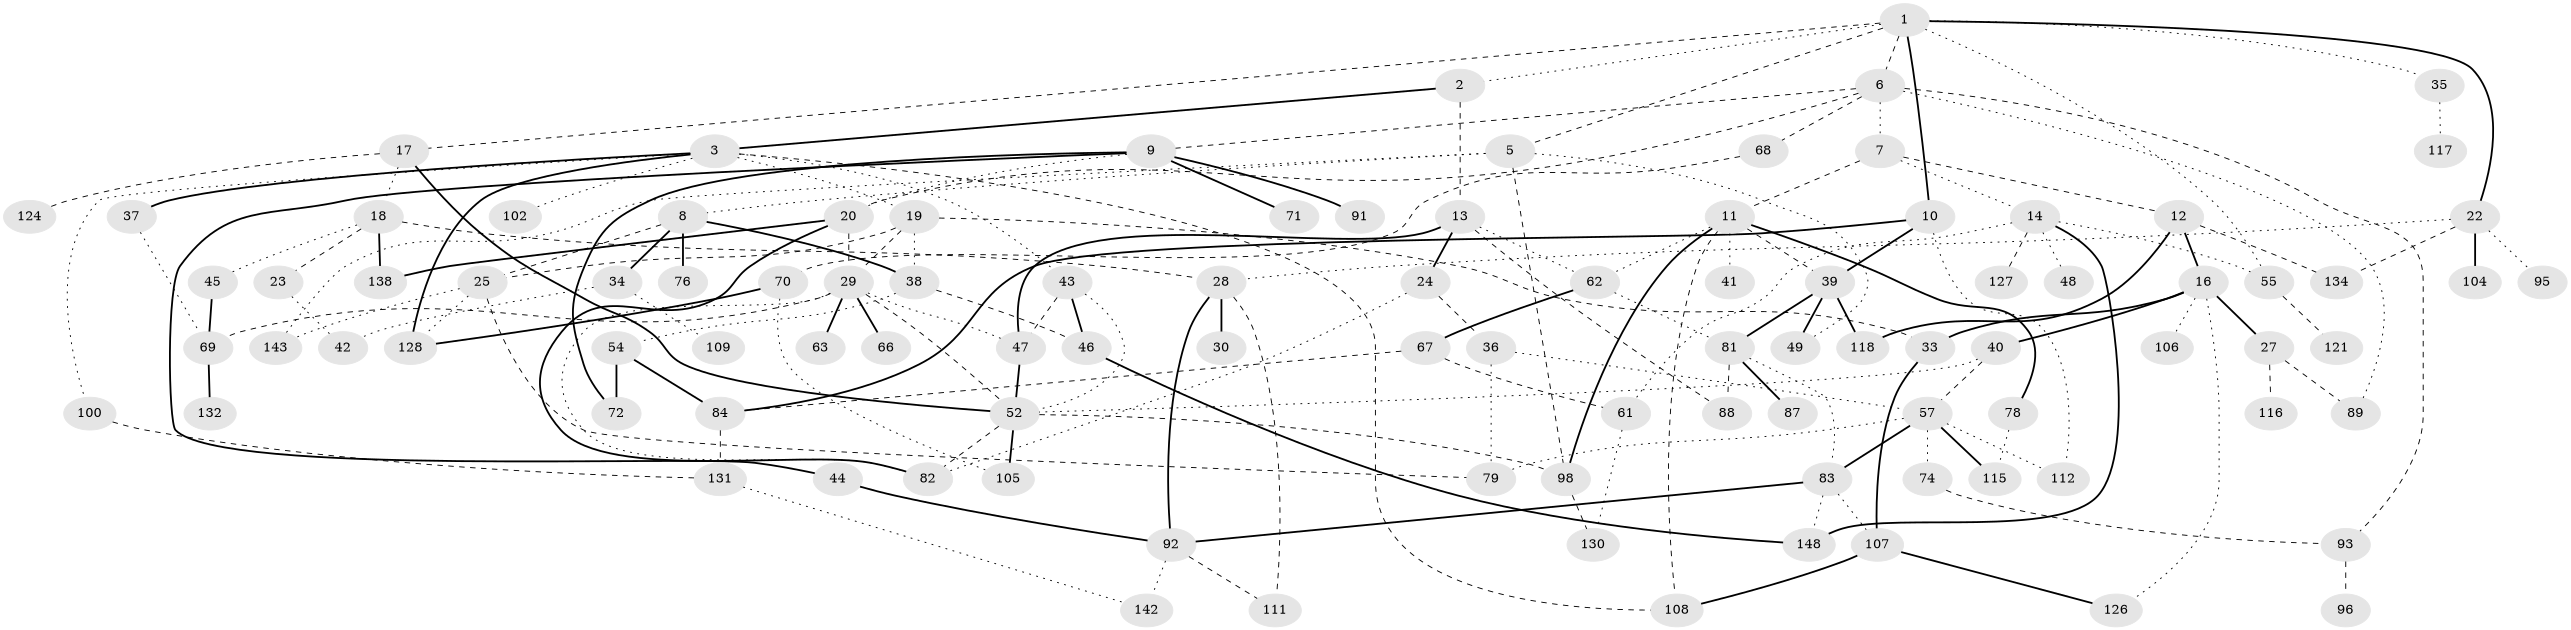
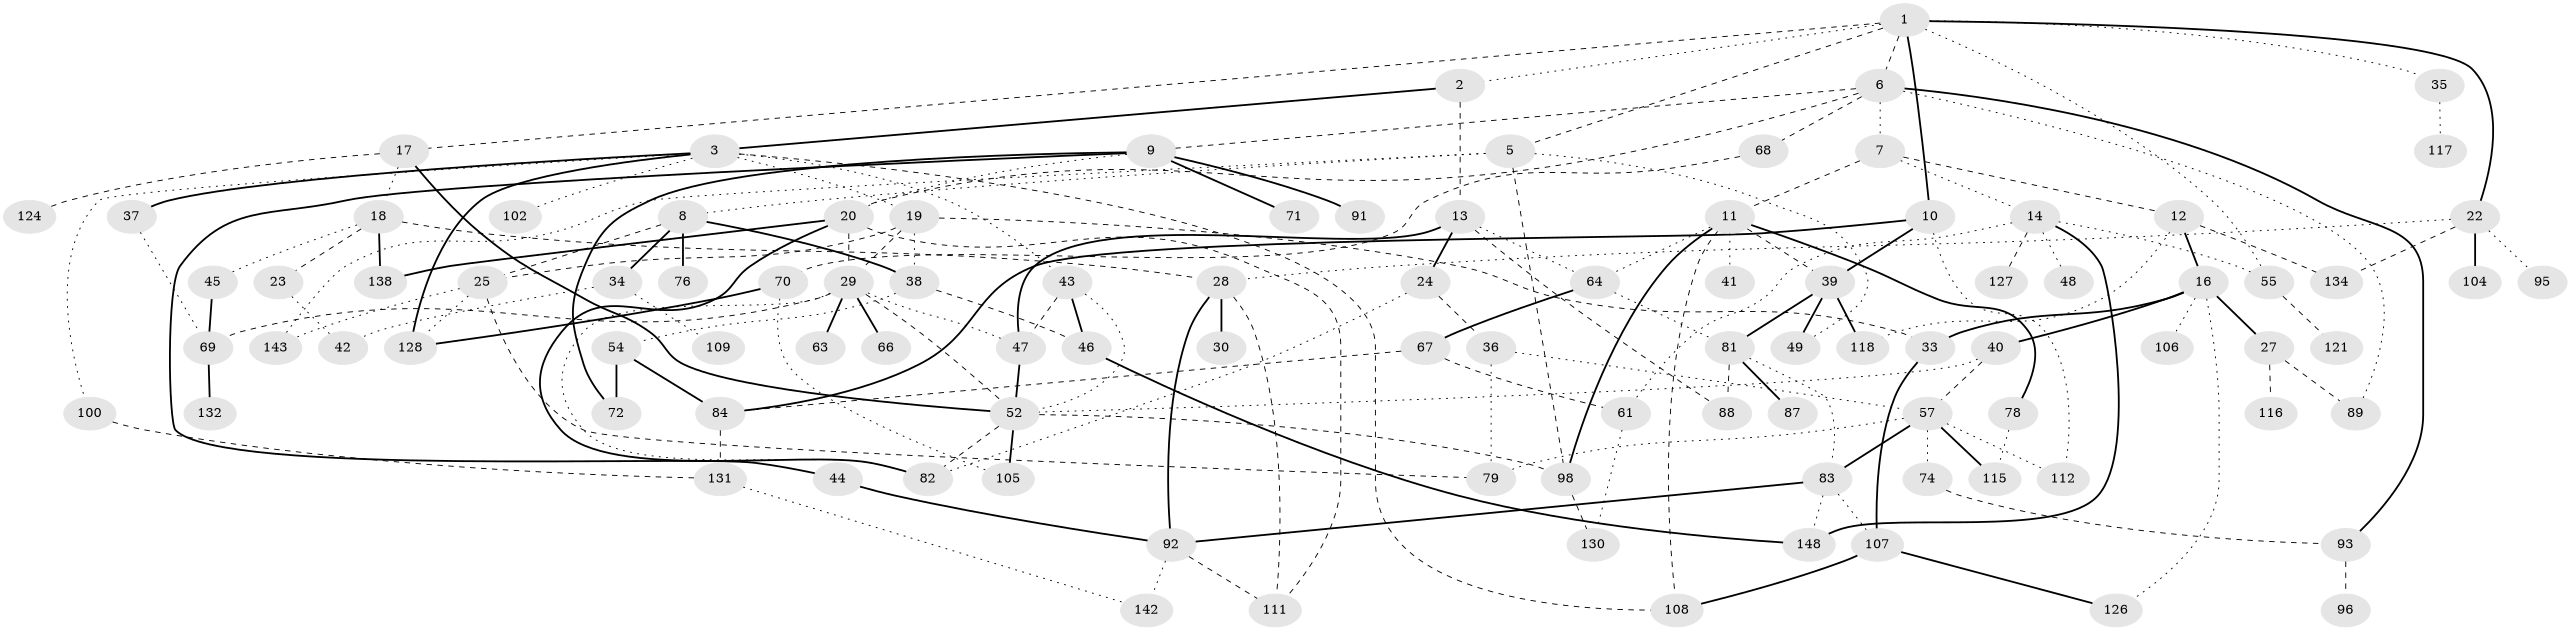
(2309, 196) -> (2309, 196)
none -> (1253, 266)
(1595, 282) -> (1595, 282)
(2087, 305) -> (2087, 305)
